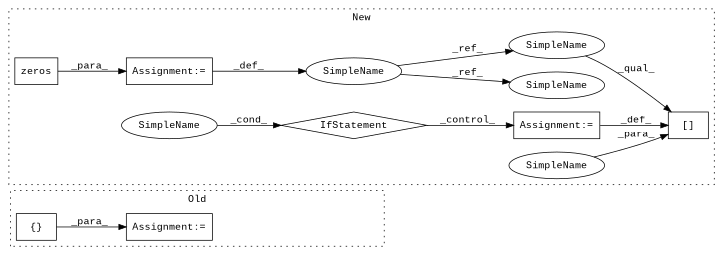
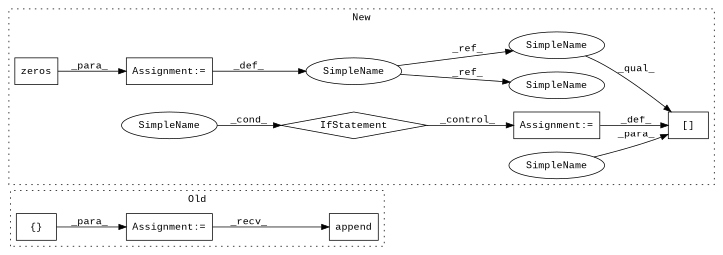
none -> (354, 227)
